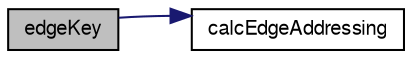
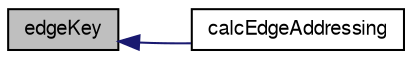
(145, 16) -> (165, 43)
